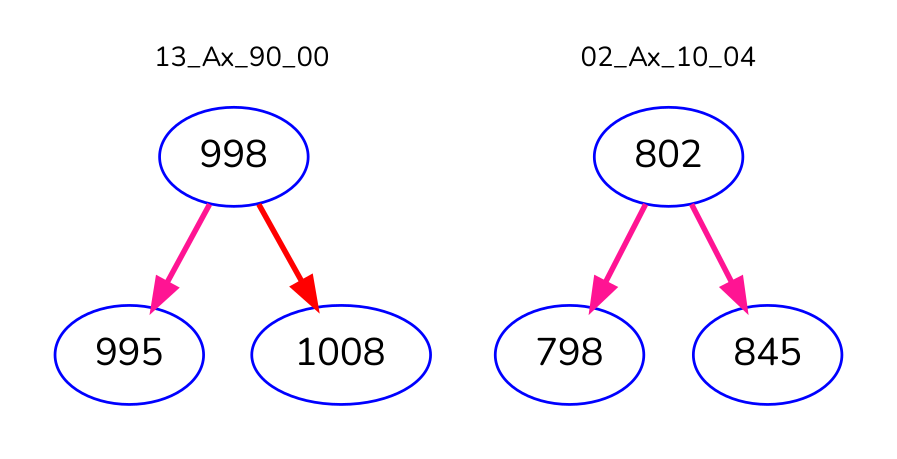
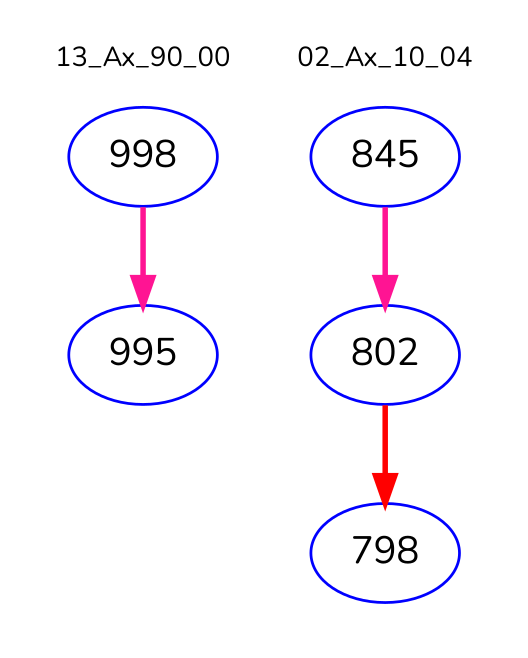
(625, 244) -> (385, 440)
(712, 244) -> (385, 242)
(341, 355) -> none
